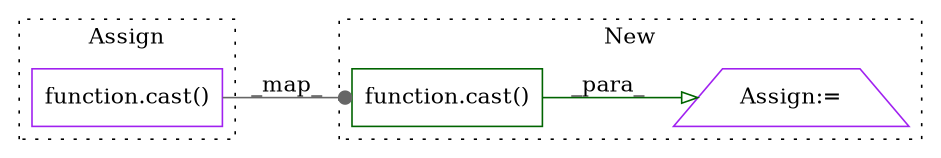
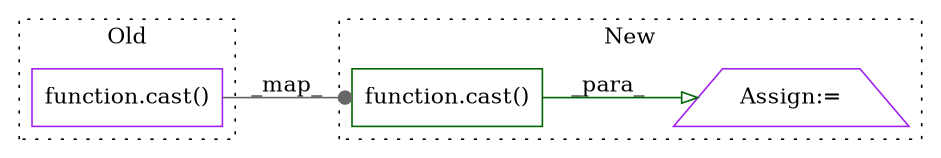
(127, 38) -> (127, 38)
